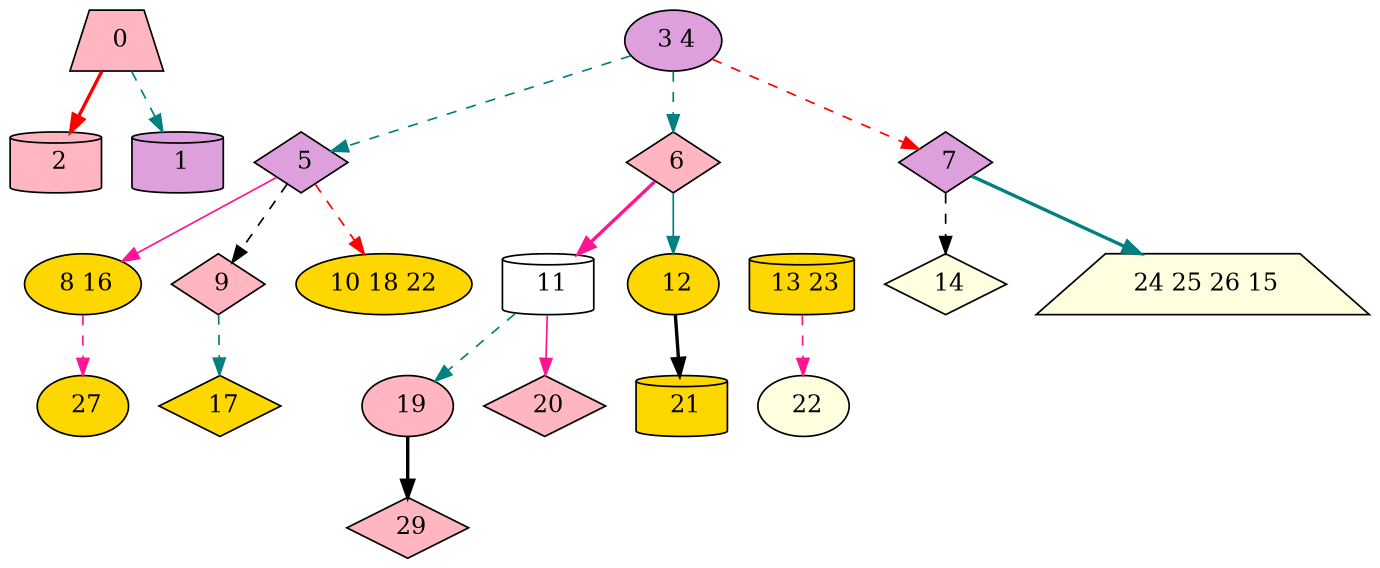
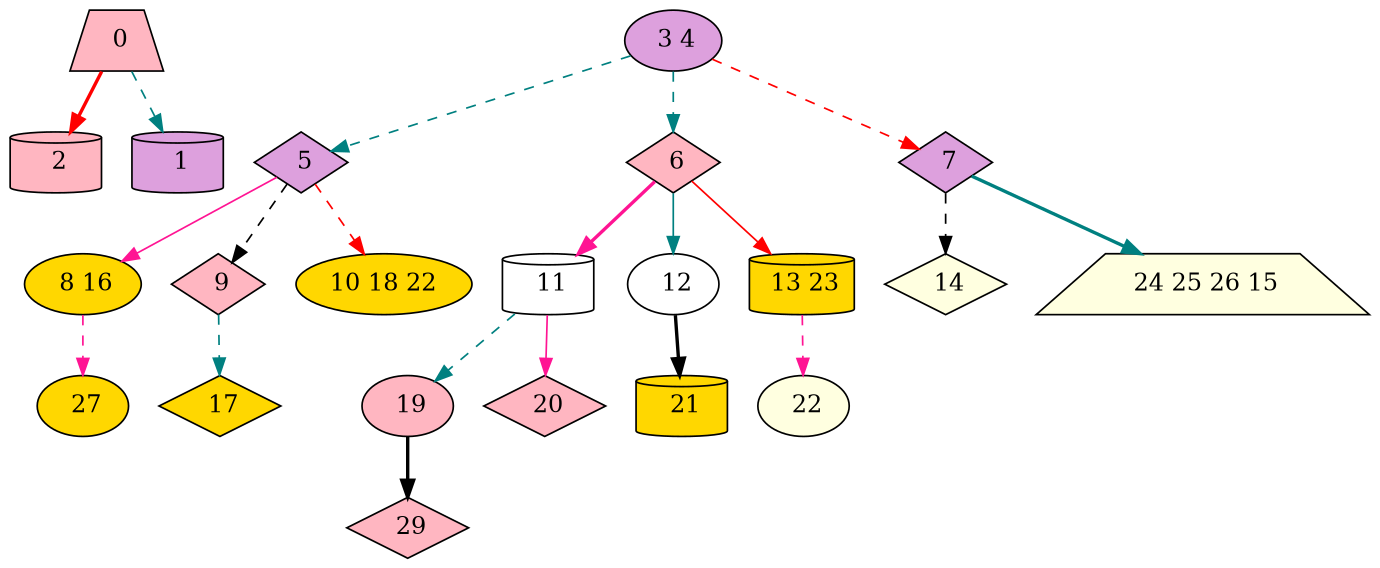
none -> (725, 211)
(673, 284) -> (673, 284)
